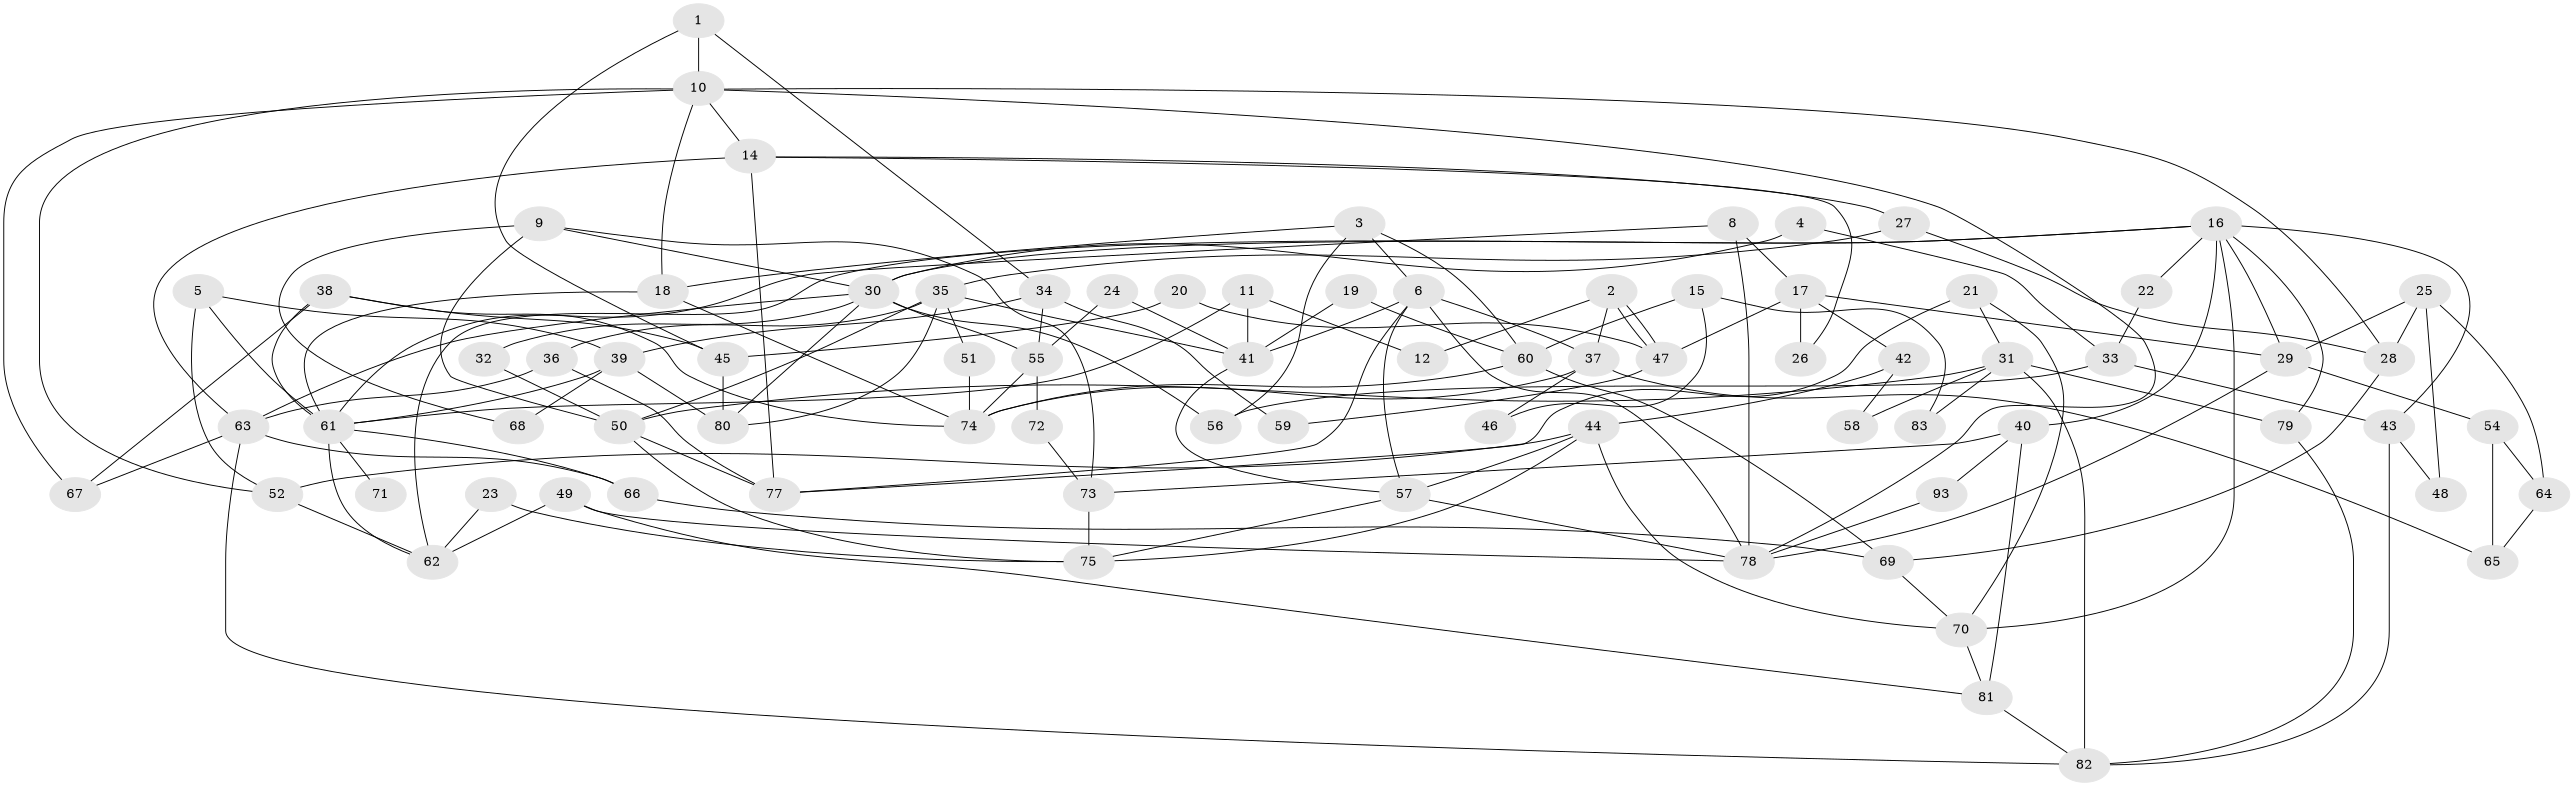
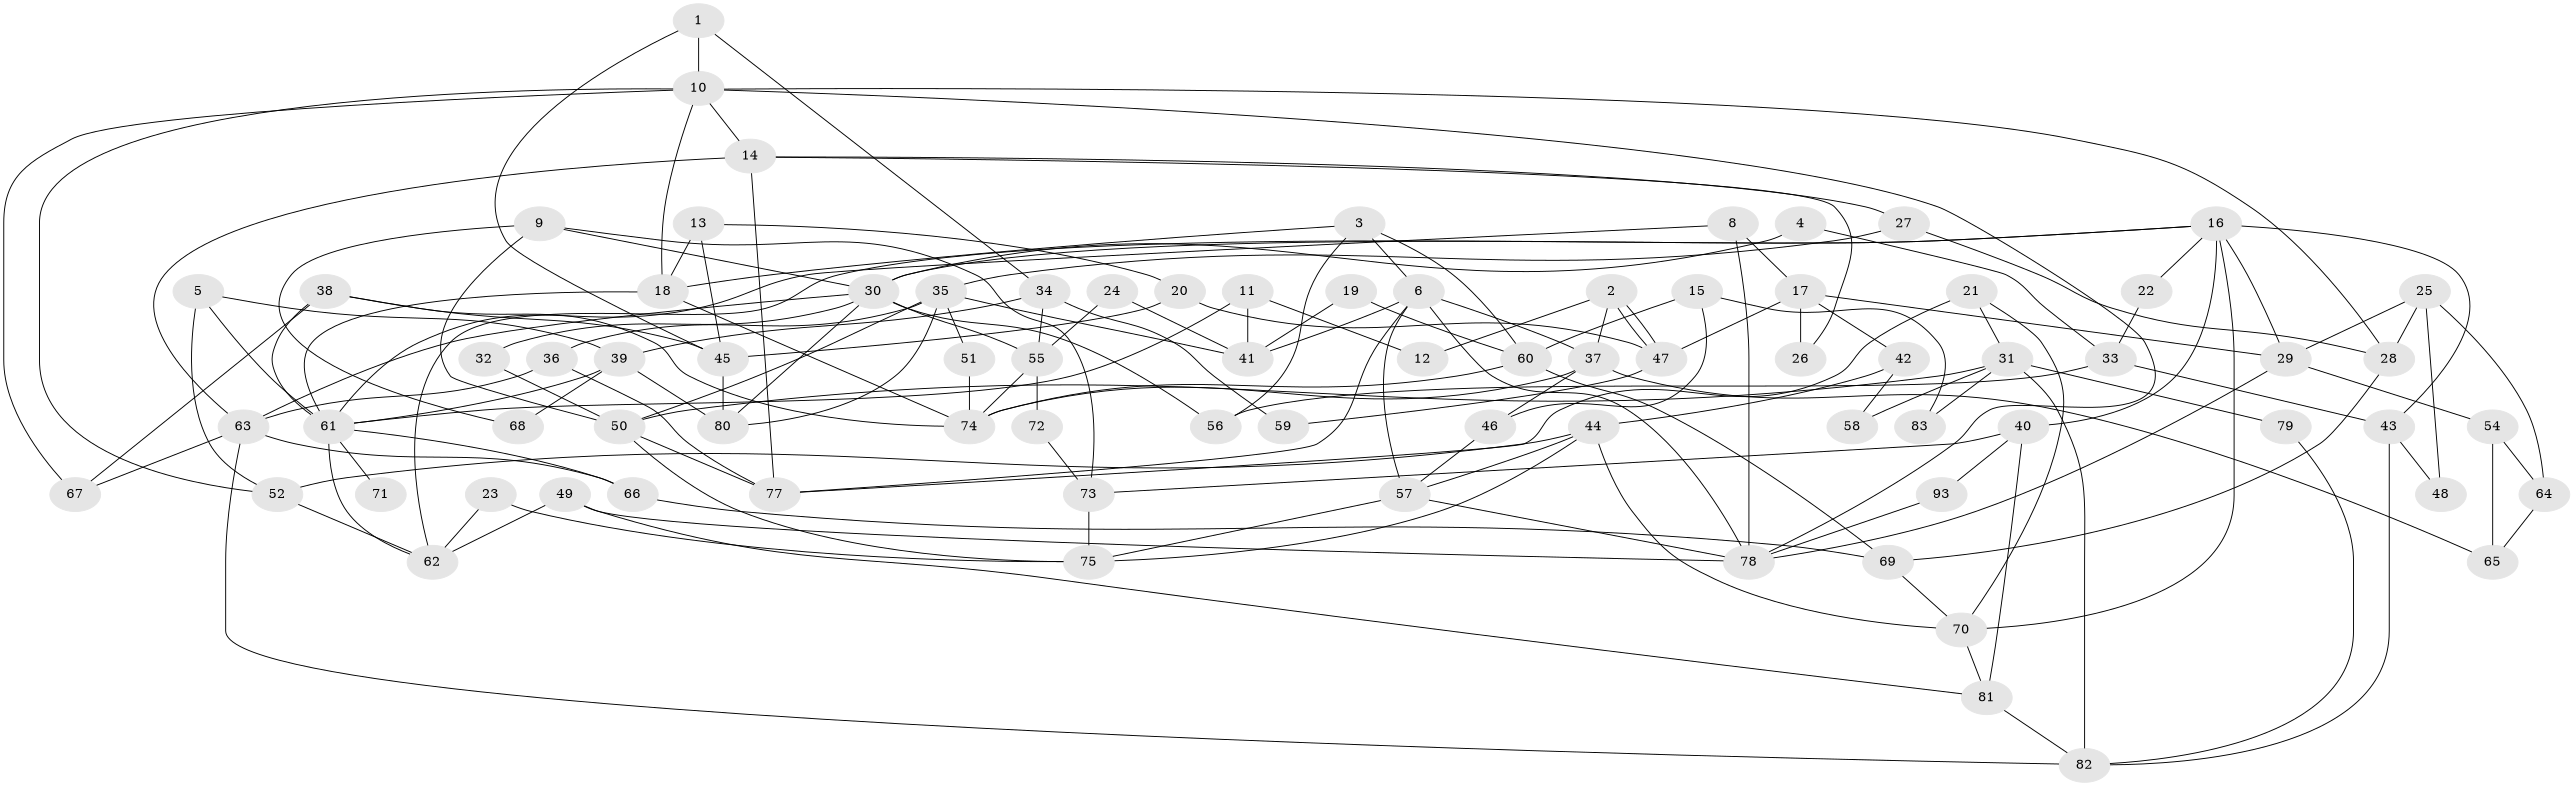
none -> (699, 224)
(2306, 314) -> none
(1244, 472) -> (1448, 461)
